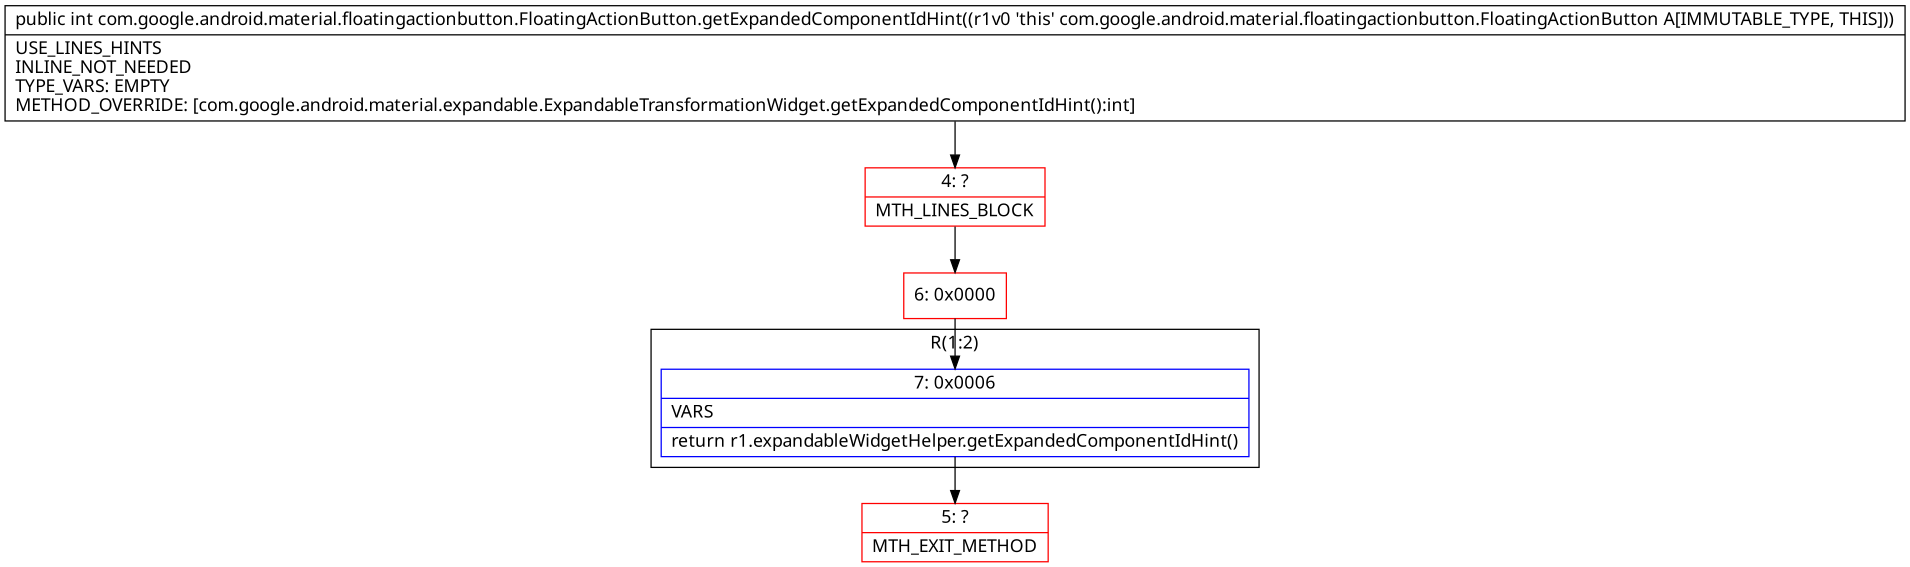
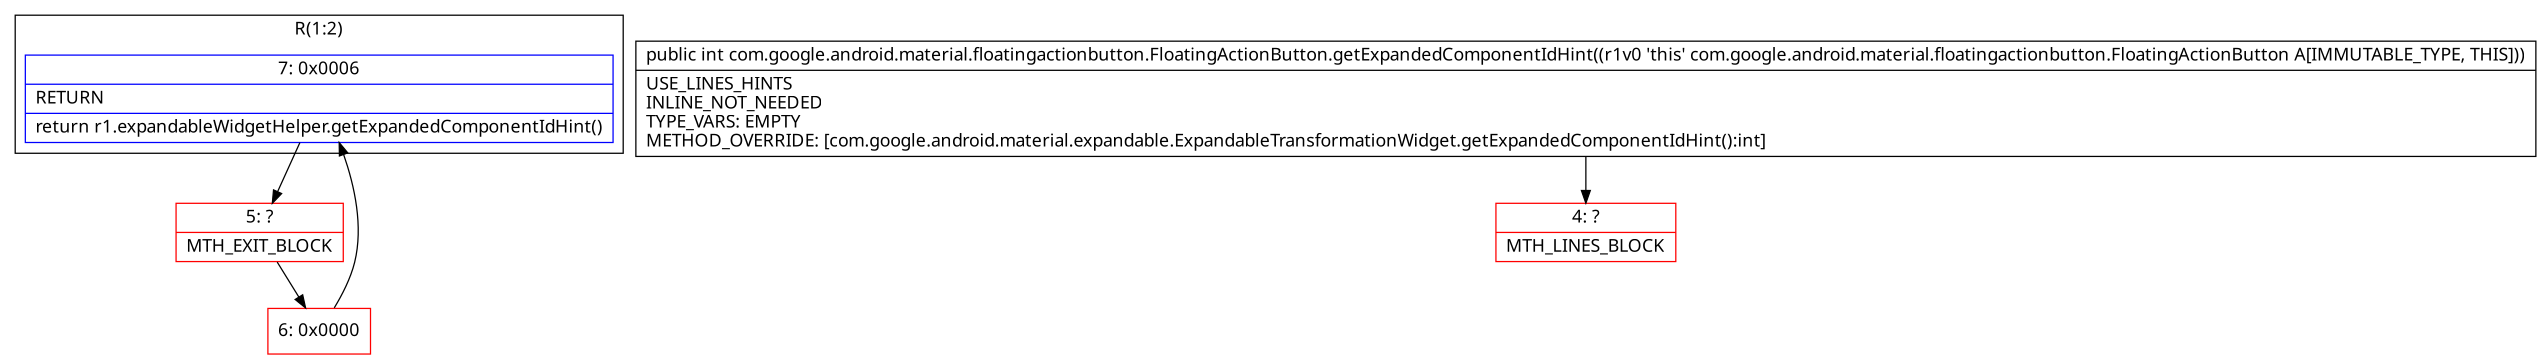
(955, 243) -> (288, 280)
(693, 412) -> (70, 98)
(955, 547) -> (260, 246)
